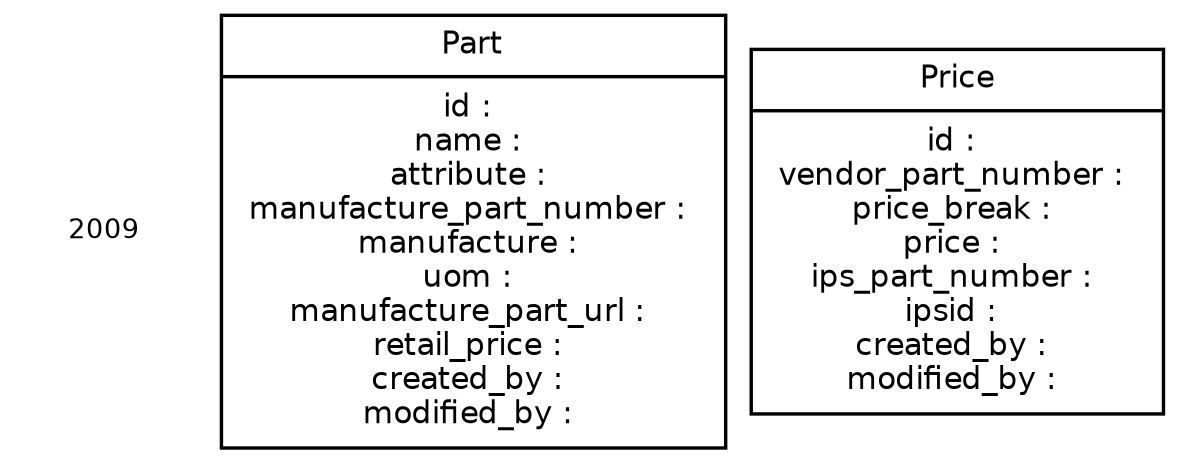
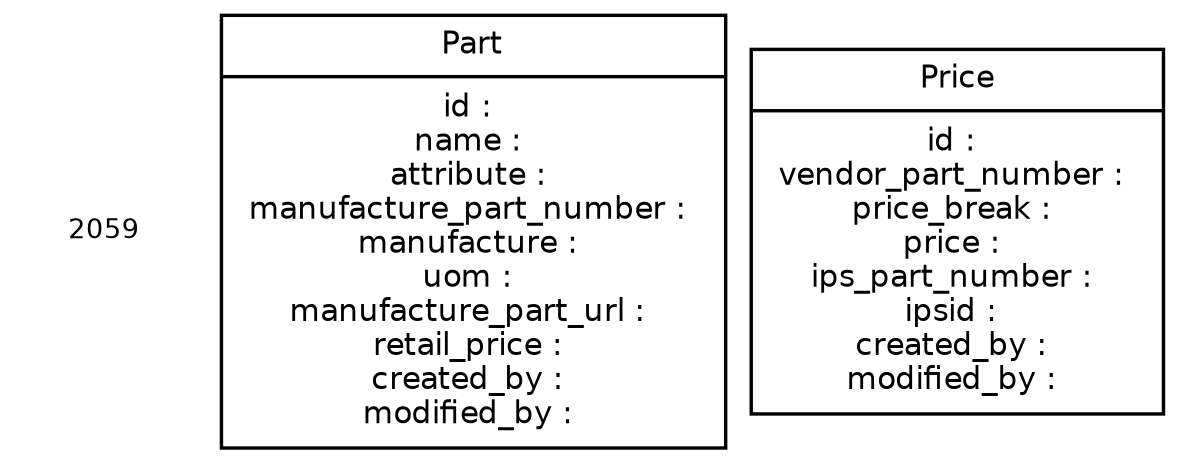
(106, 232) -> (106, 232)
